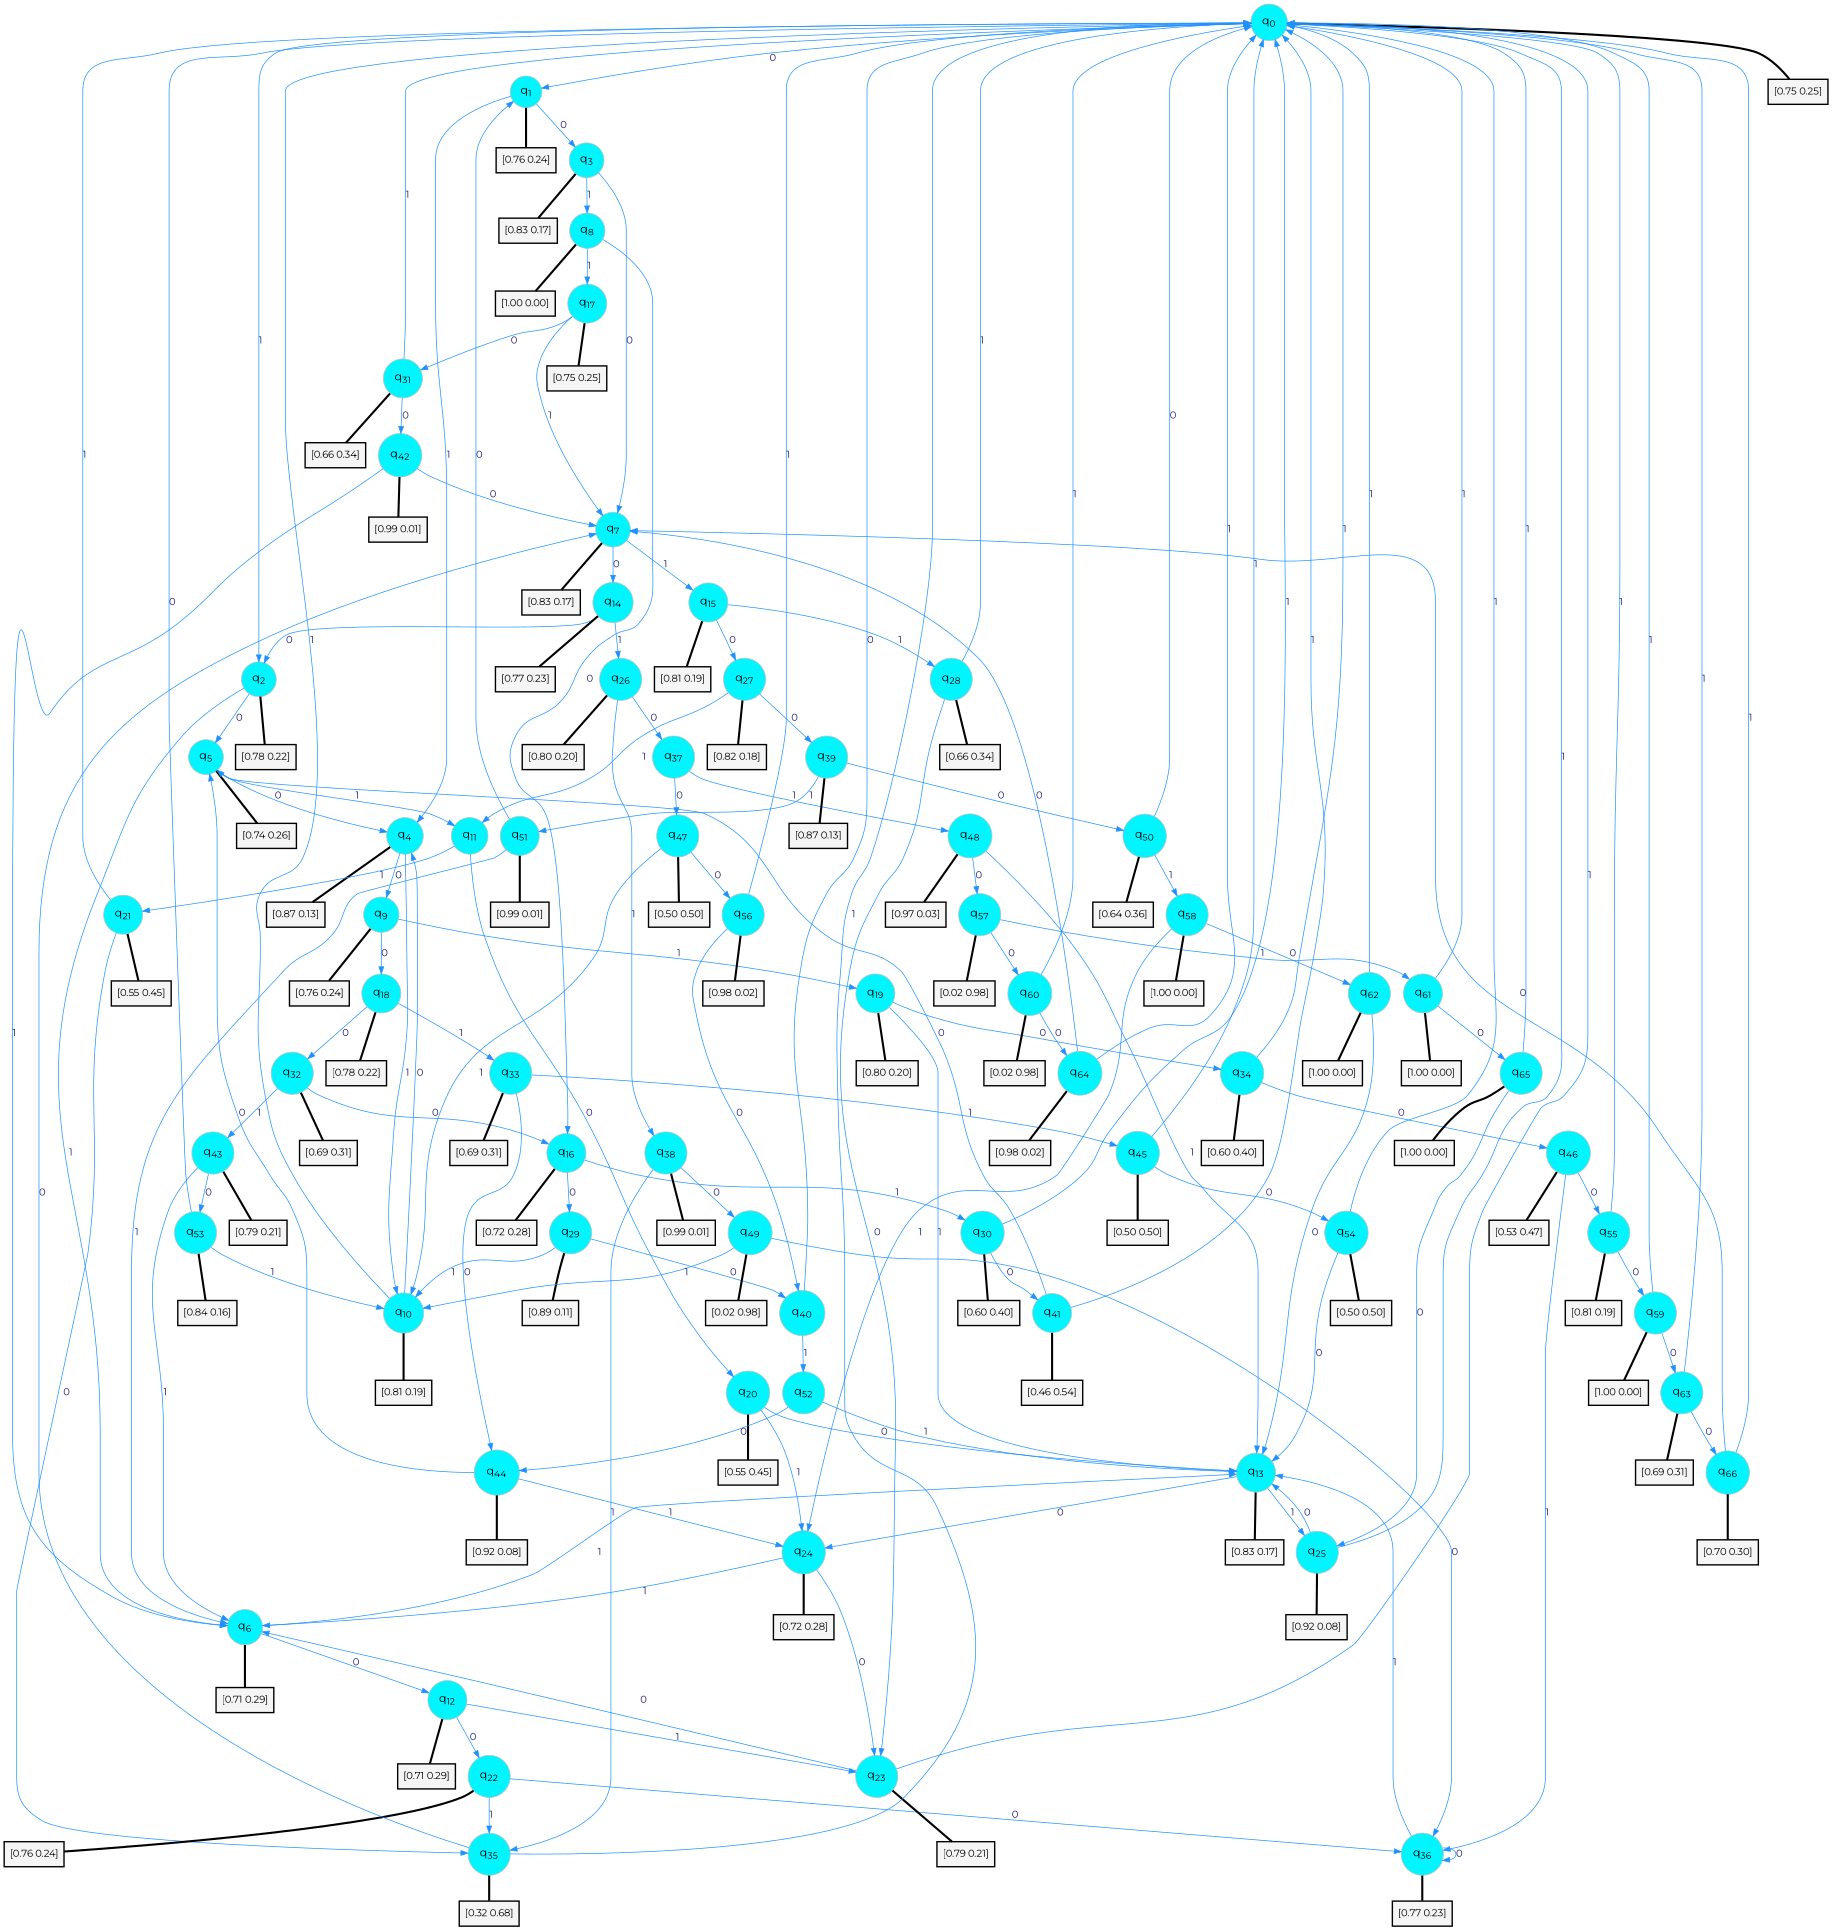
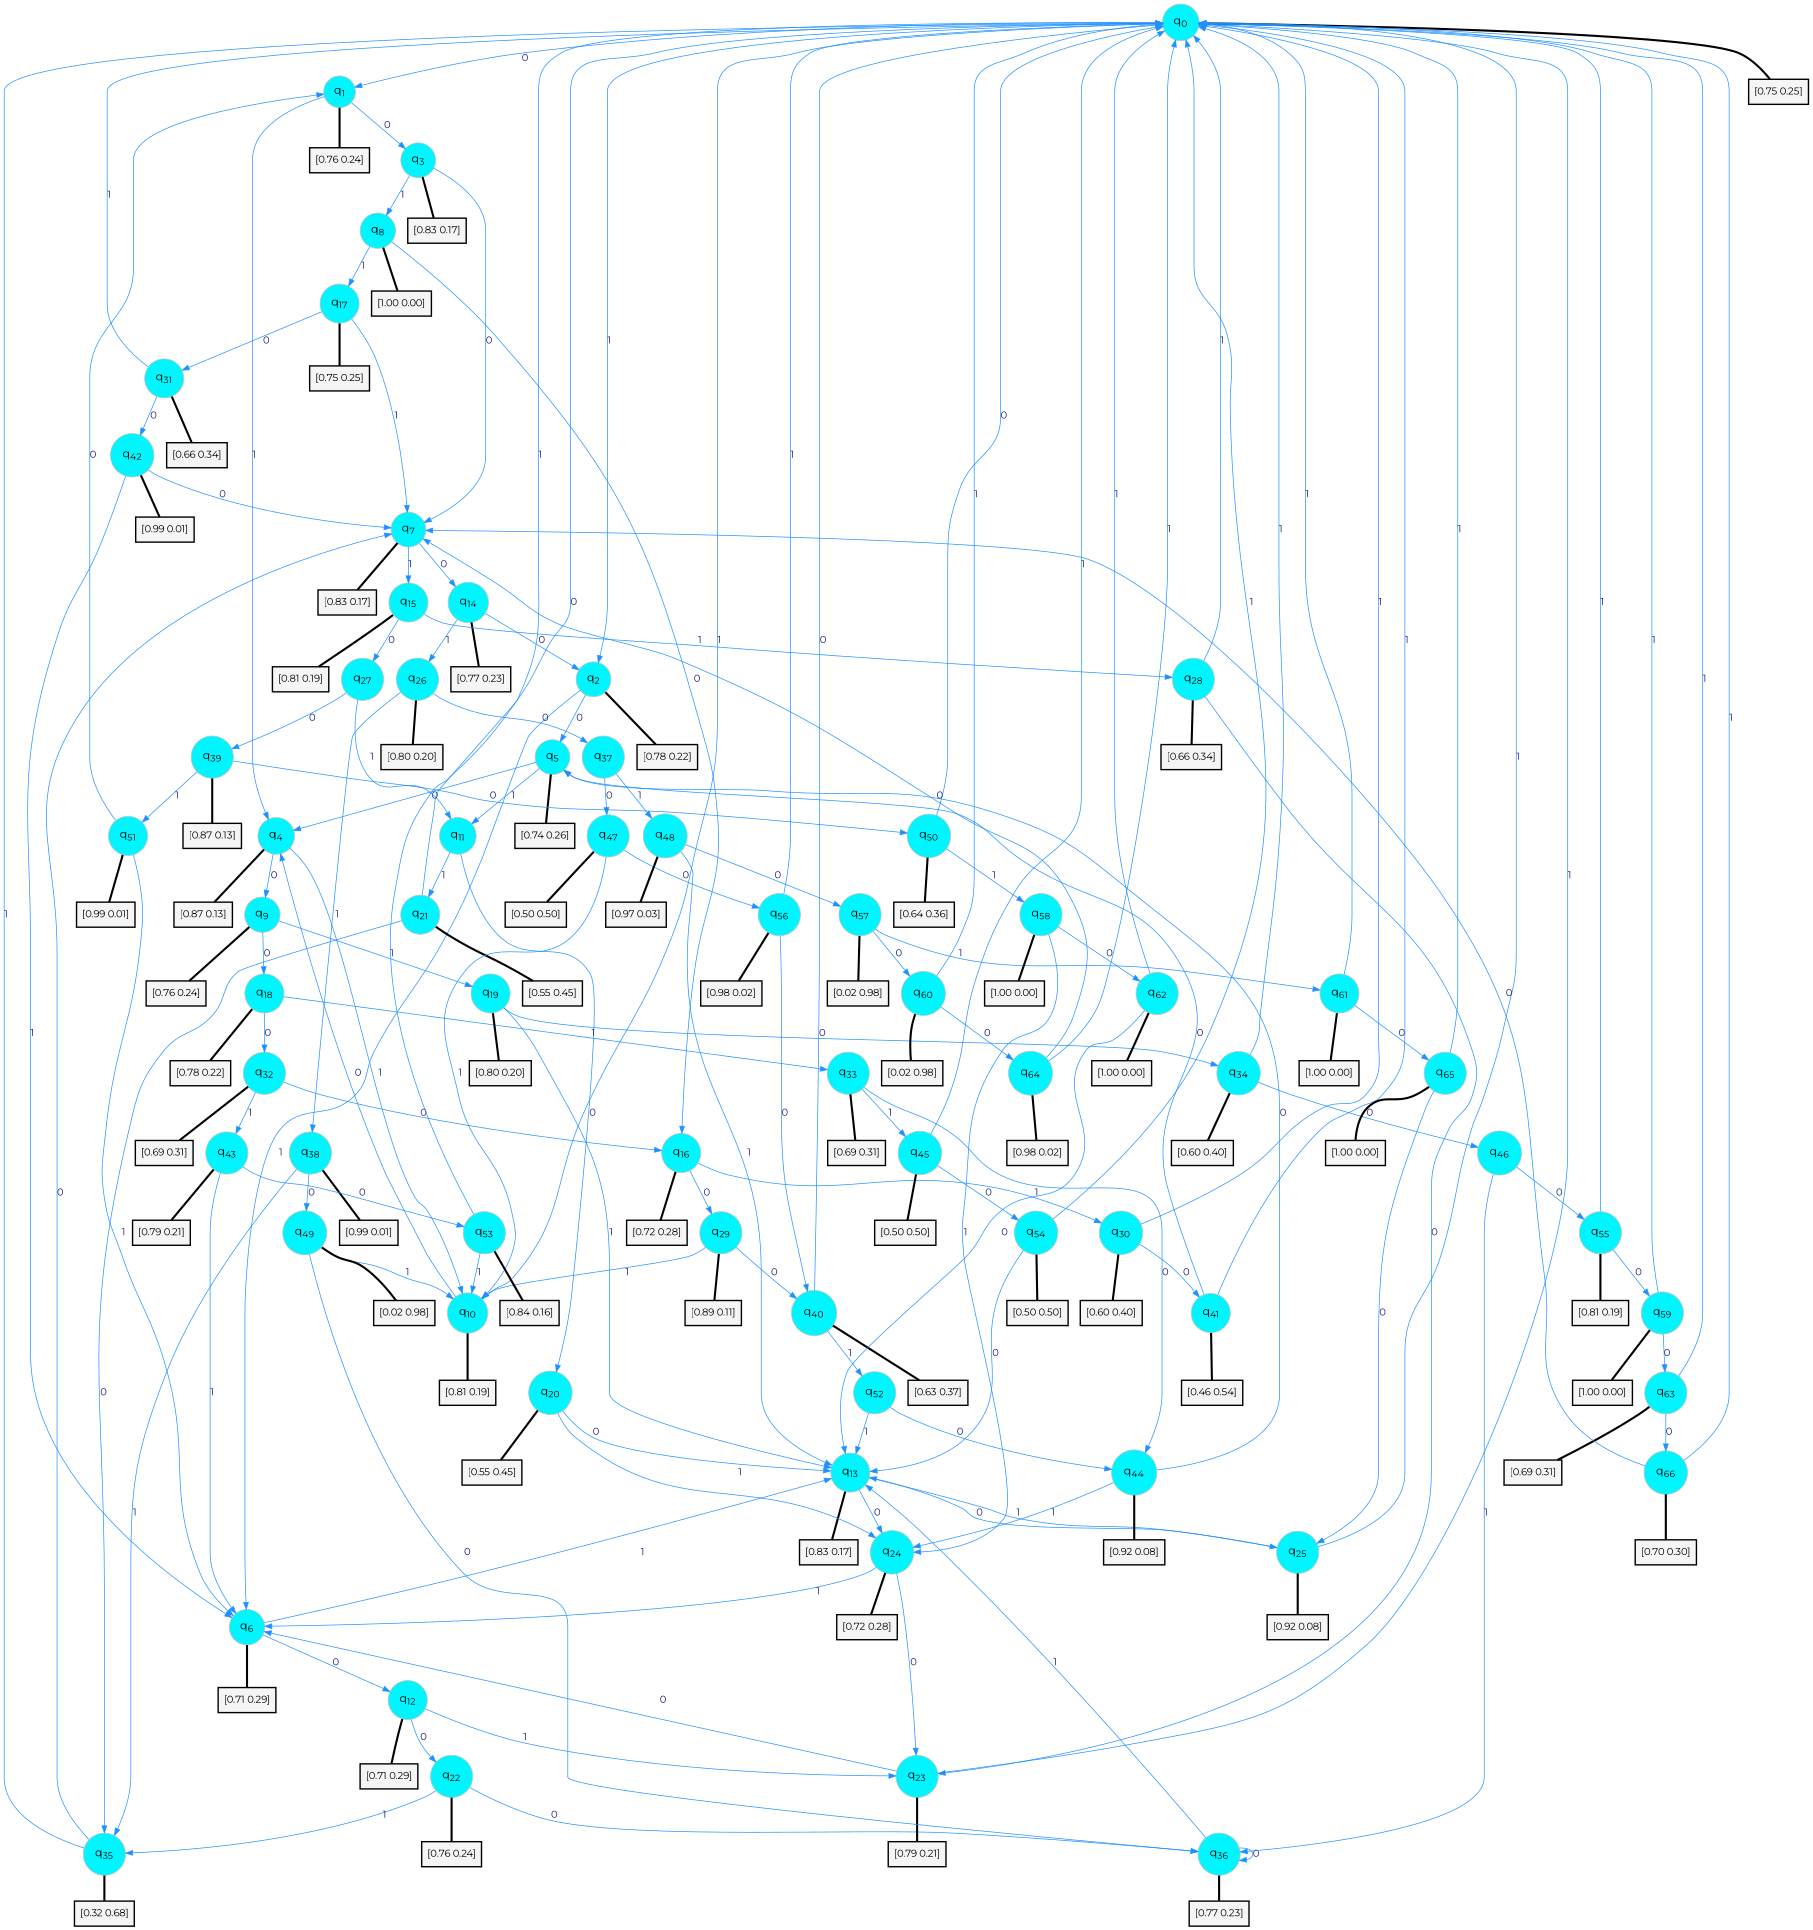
(737, 757) -> none
(1519, 1233) -> none
none -> (938, 1393)
